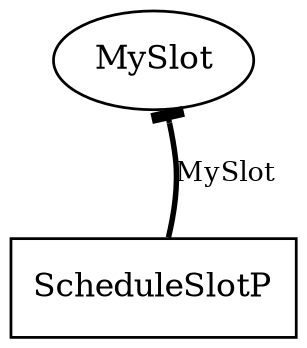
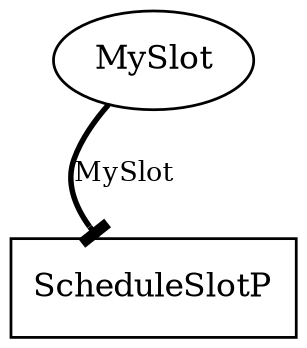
(176, 180) -> (73, 163)
